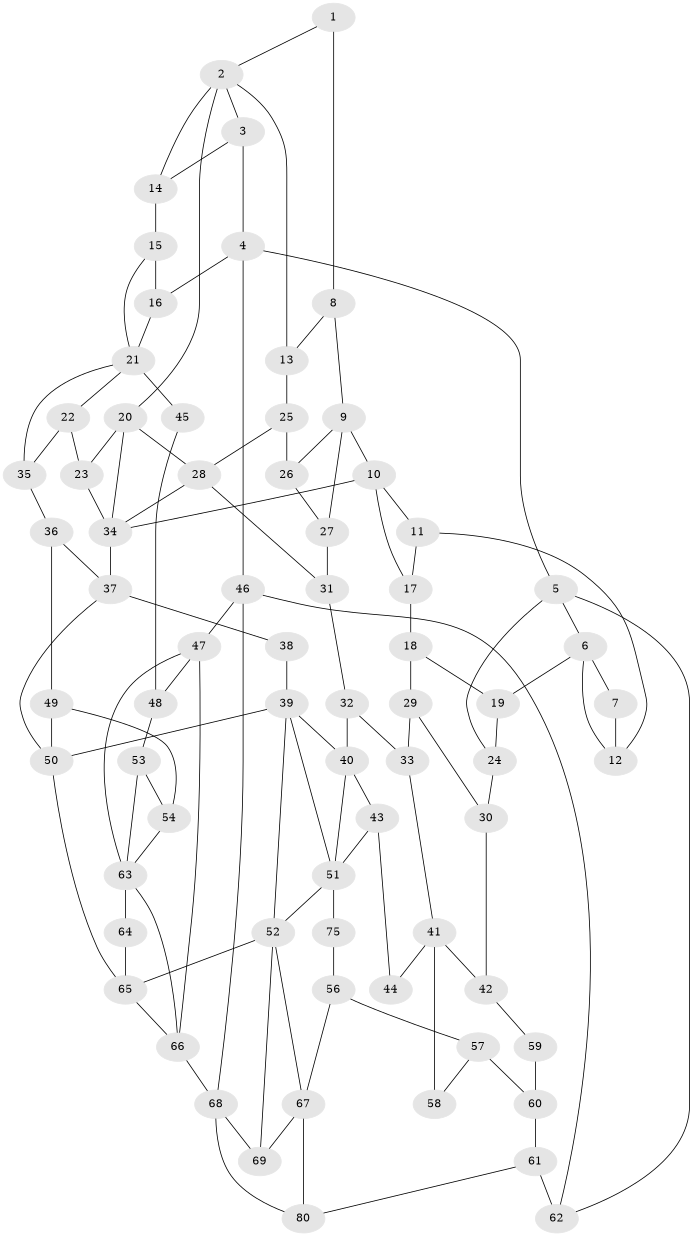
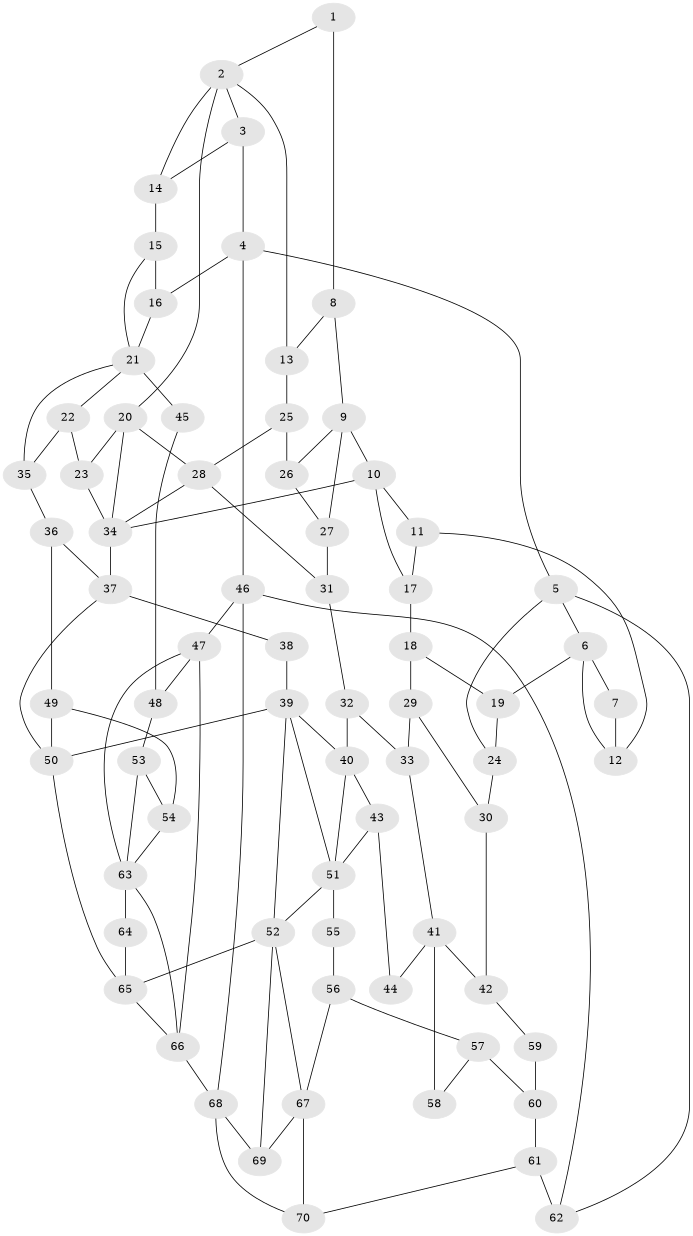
(334, 933) -> (334, 933)
(303, 1219) -> (303, 1219)
